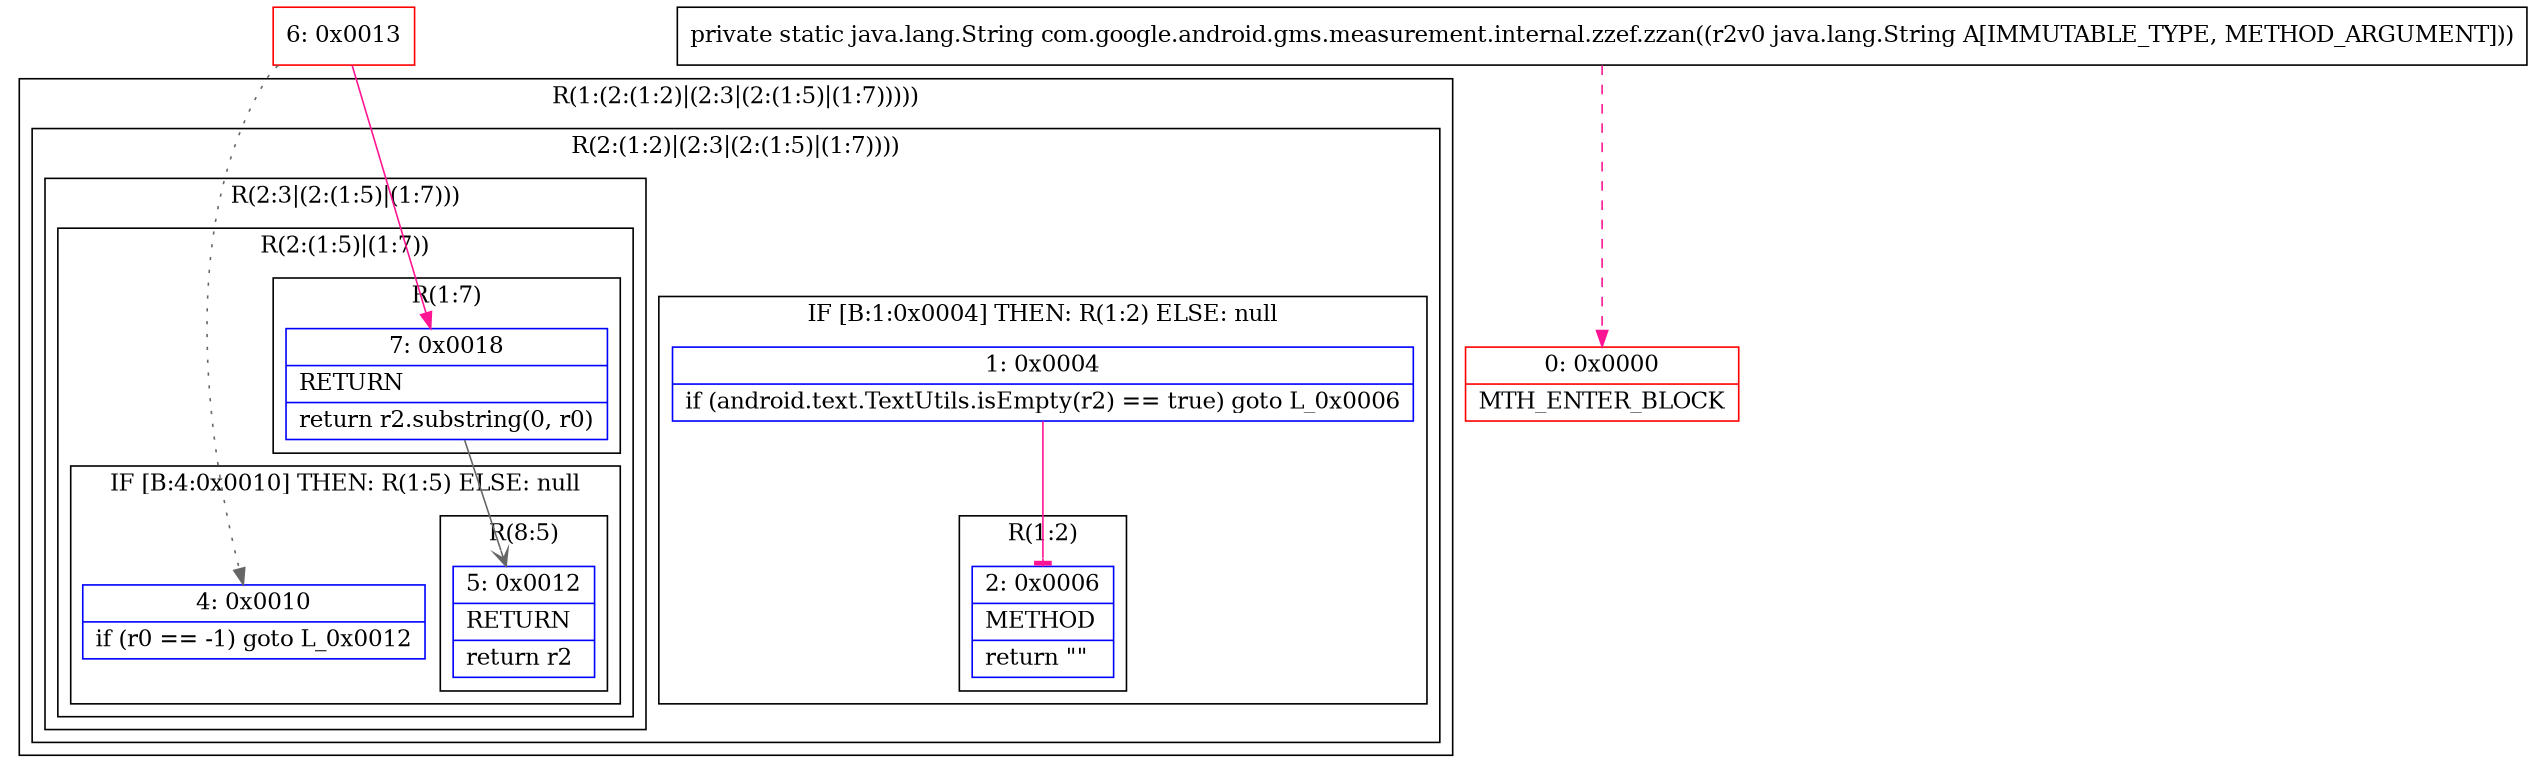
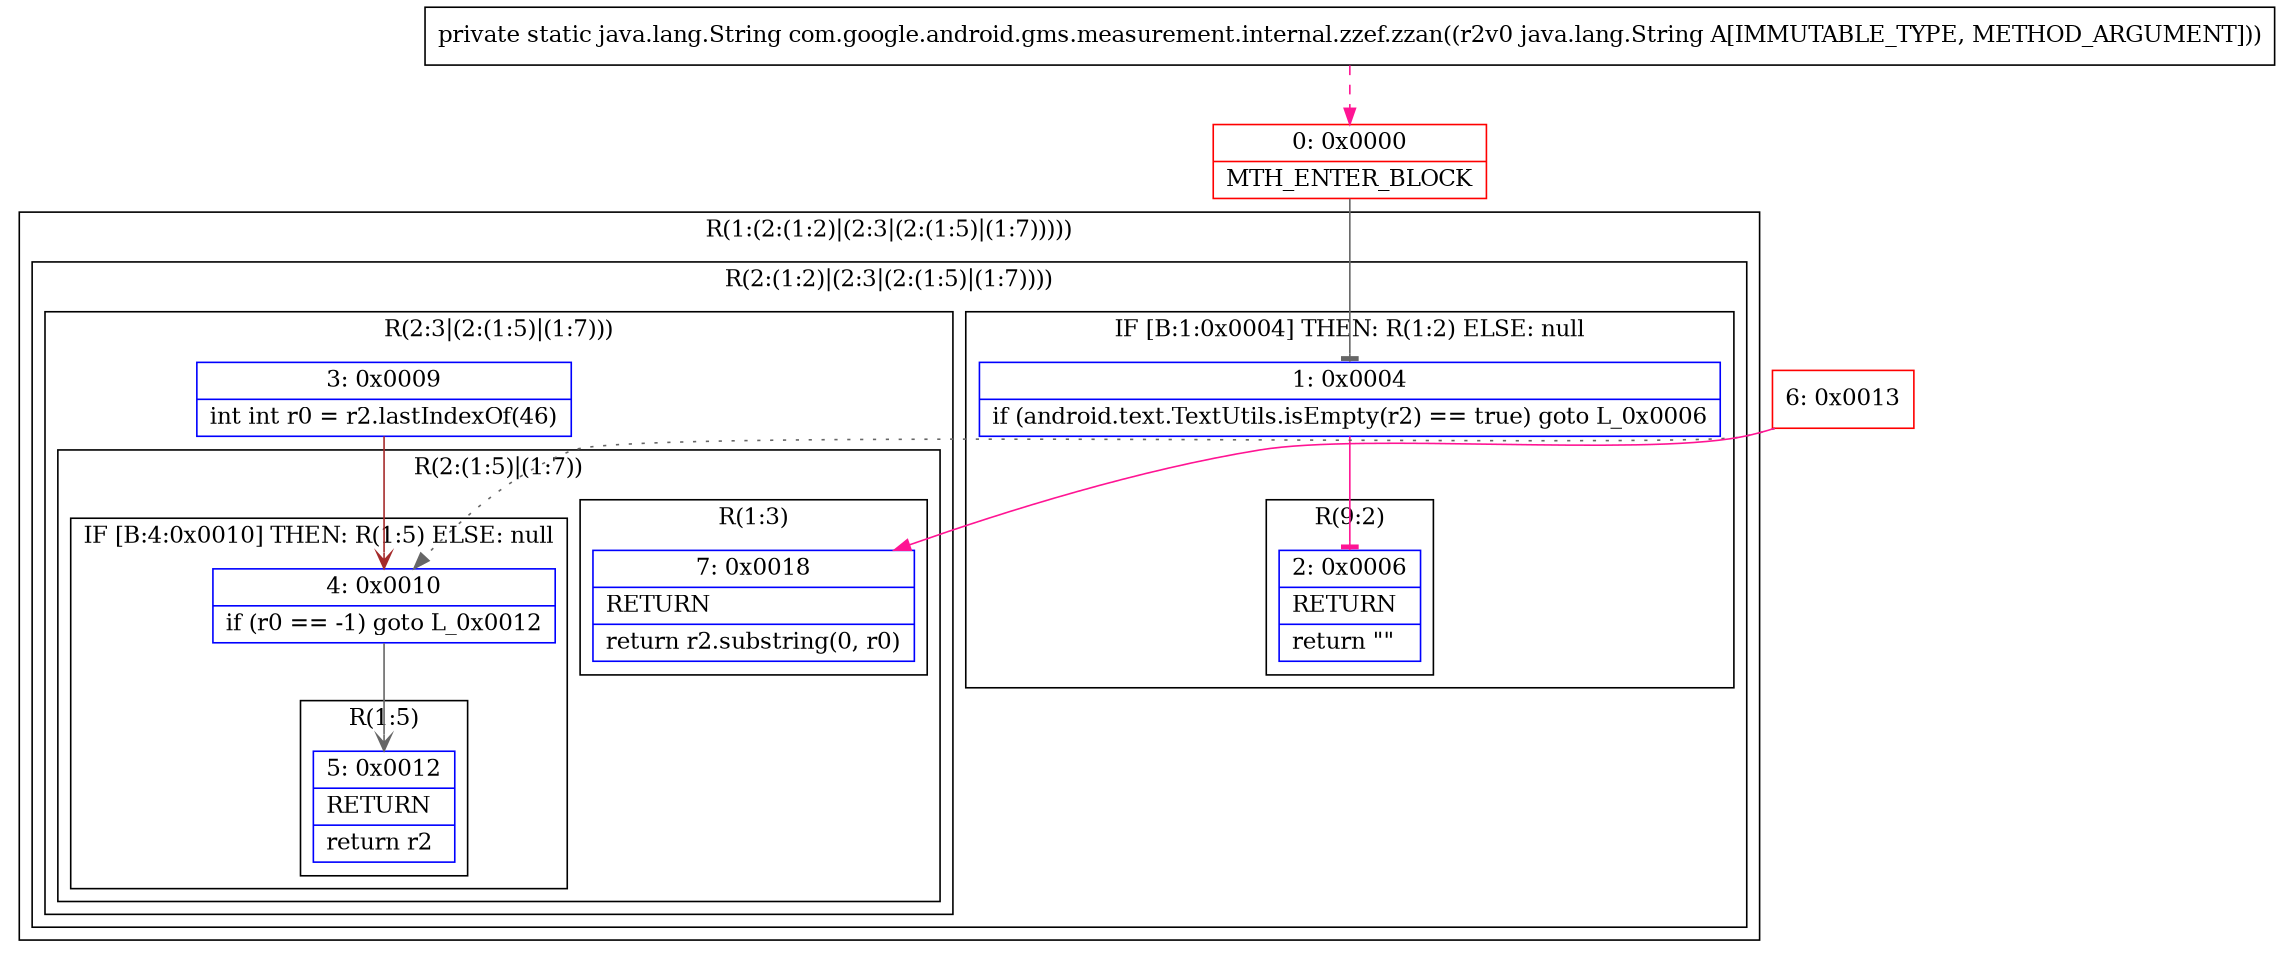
none -> (1350, 276)
(447, 296) -> (754, 518)
none -> (384, 399)
(483, 495) -> (384, 689)
(524, 534) -> (384, 719)
(1043, 534) -> (1350, 518)
(1040, 621) -> (1344, 605)
